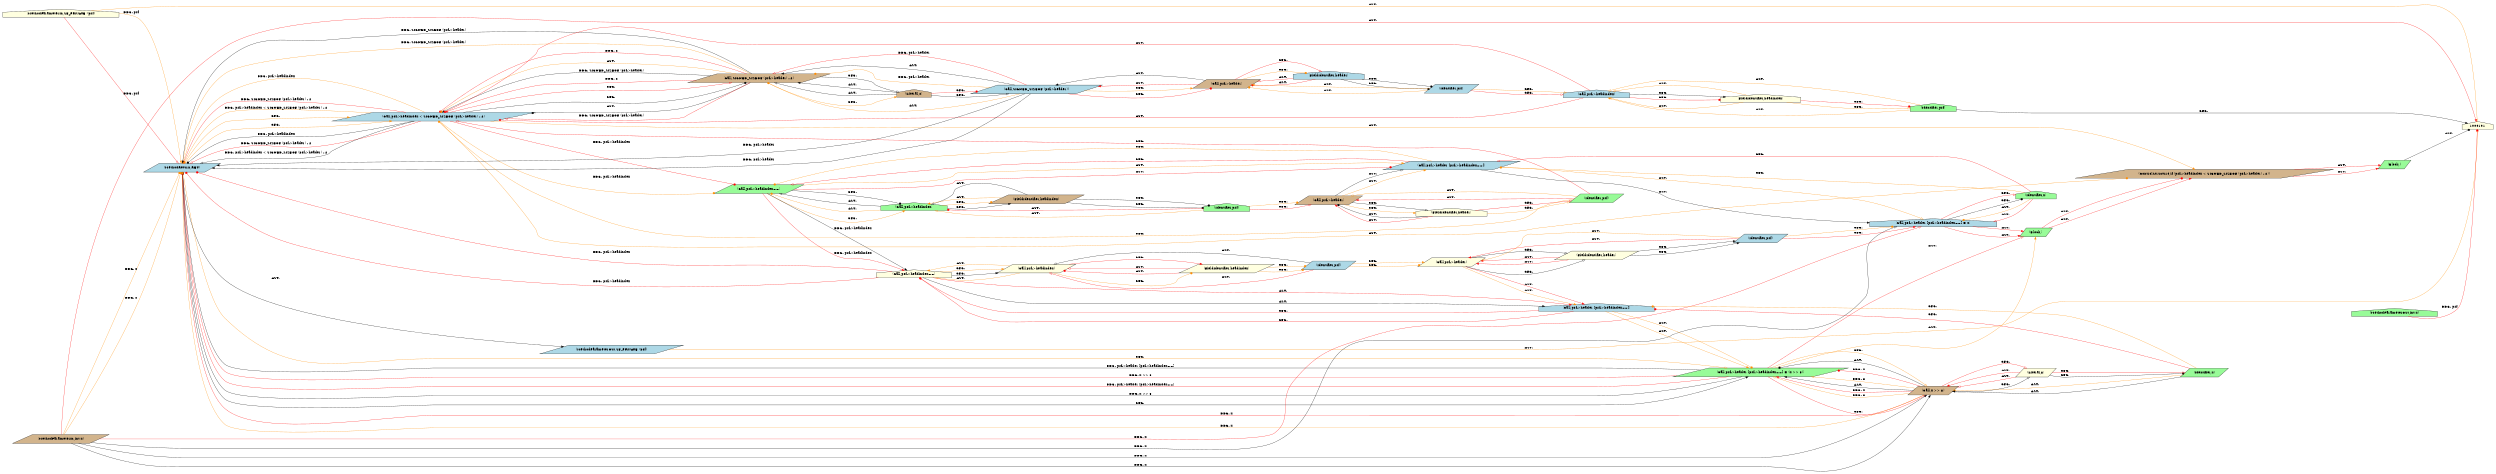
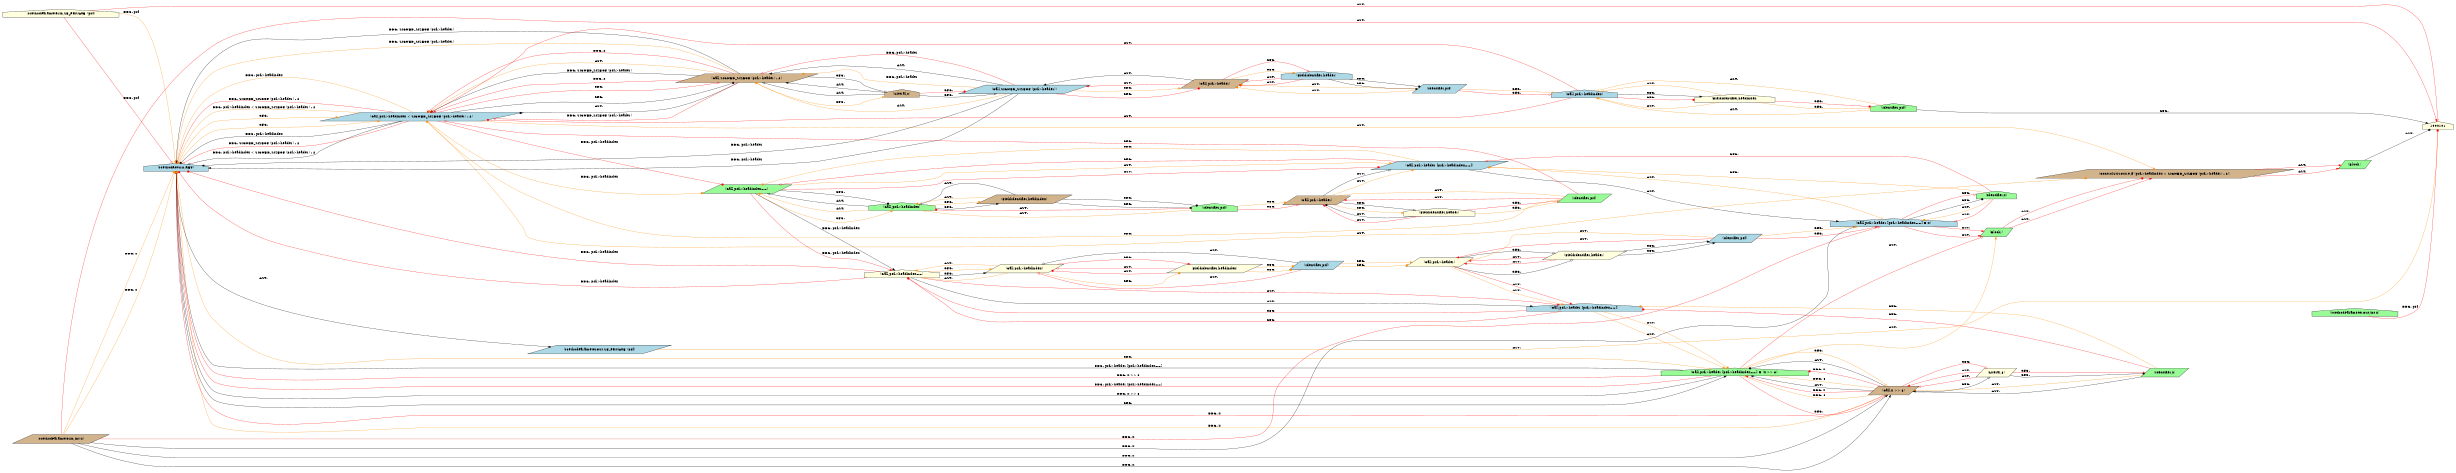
(1328, 6) -> (1308, 6)
(182, 168) -> (176, 168)
(1761, 372) -> (1735, 372)
